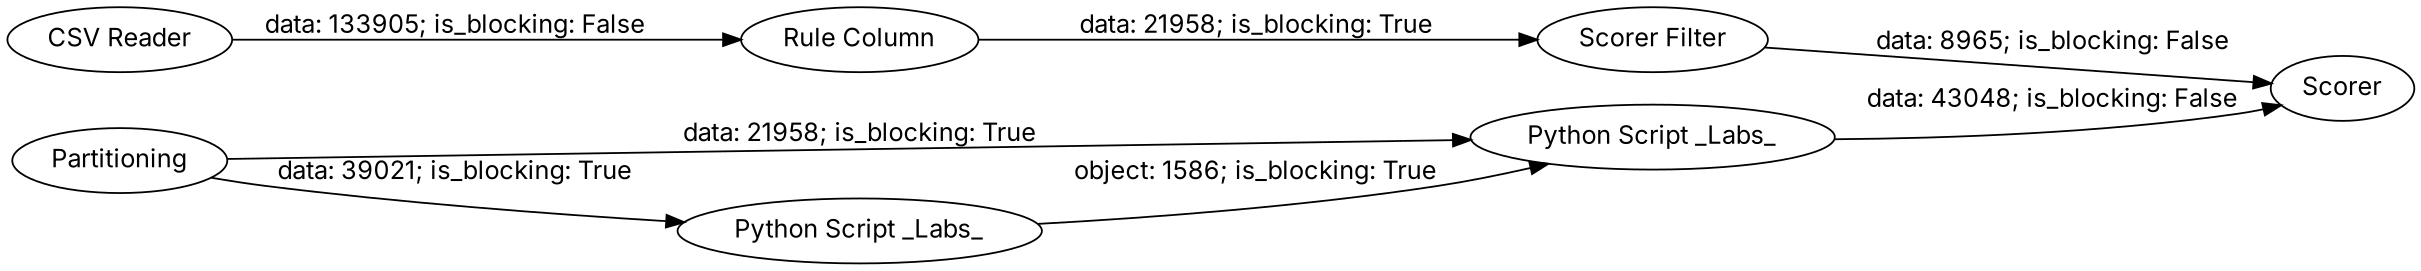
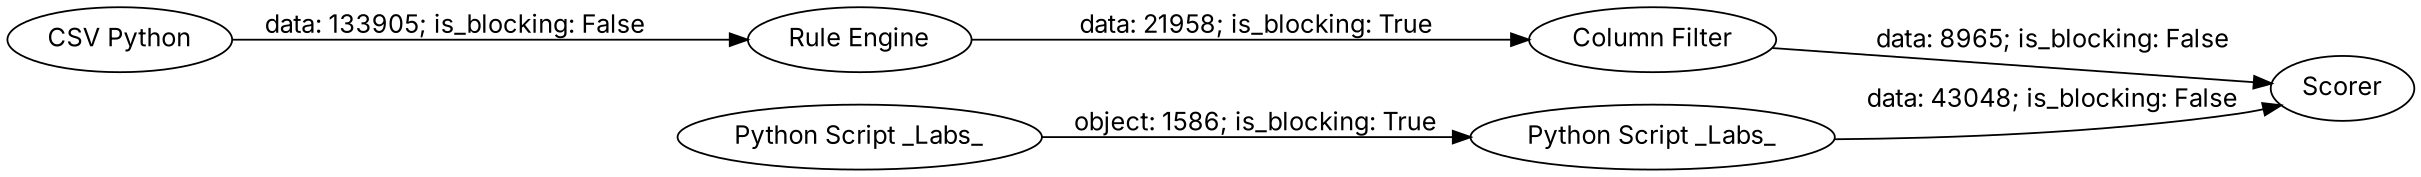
(120, 40) -> (120, 40)
(860, 40) -> (860, 40)
(1653, 40) -> (1653, 40)
(120, 161) -> none
